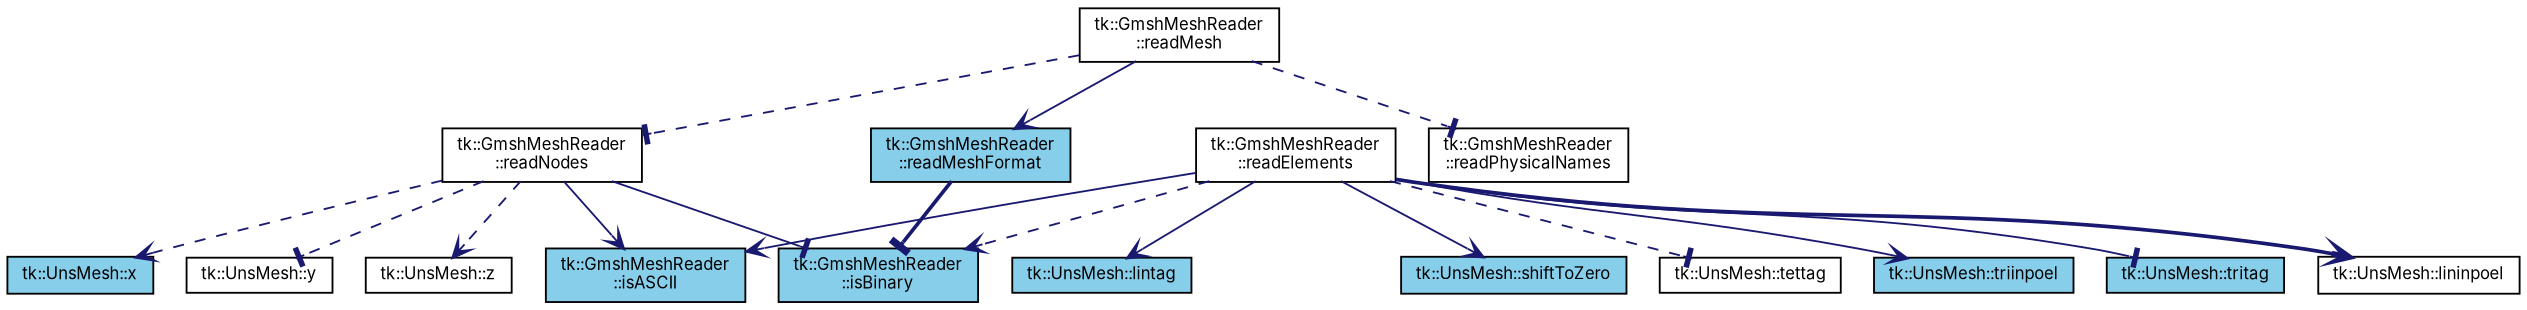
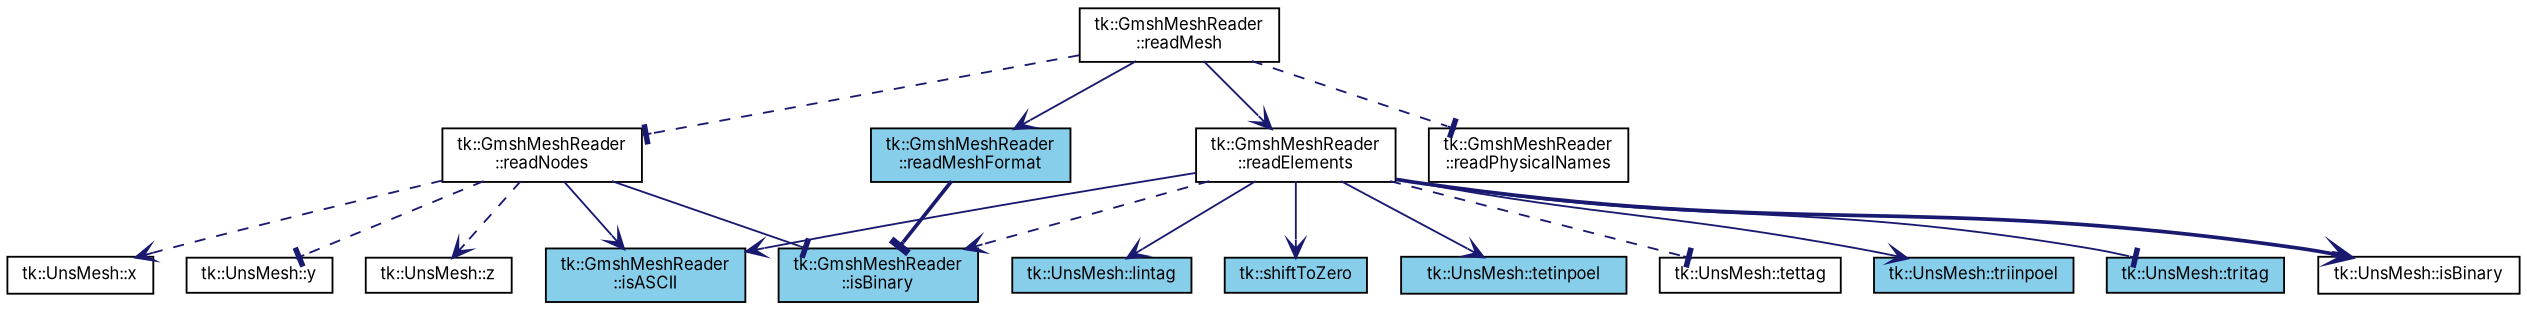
none -> (1231, 88)
(80, 275) -> (80, 275)
none -> (1296, 275)
(1514, 275) -> (1514, 275)
(2419, 275) -> (2419, 275)
